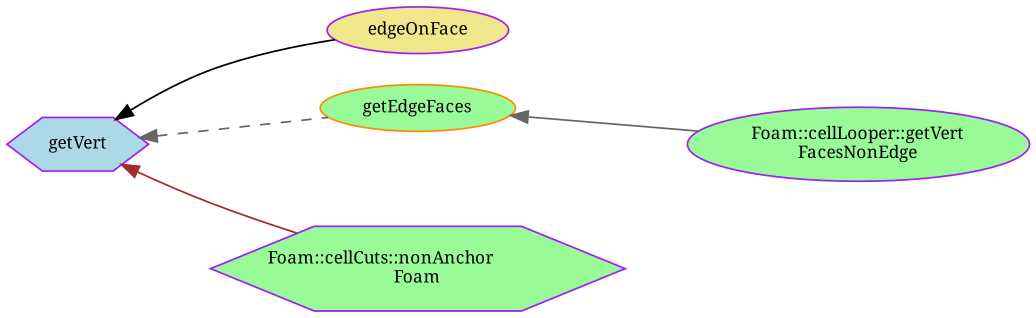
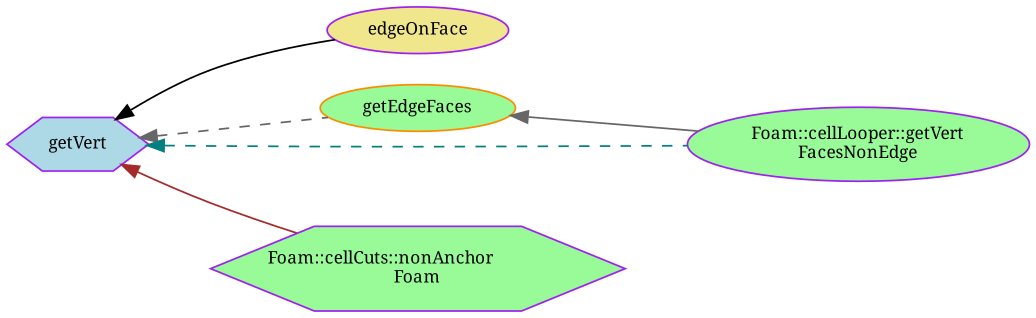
none -> (426, 147)
